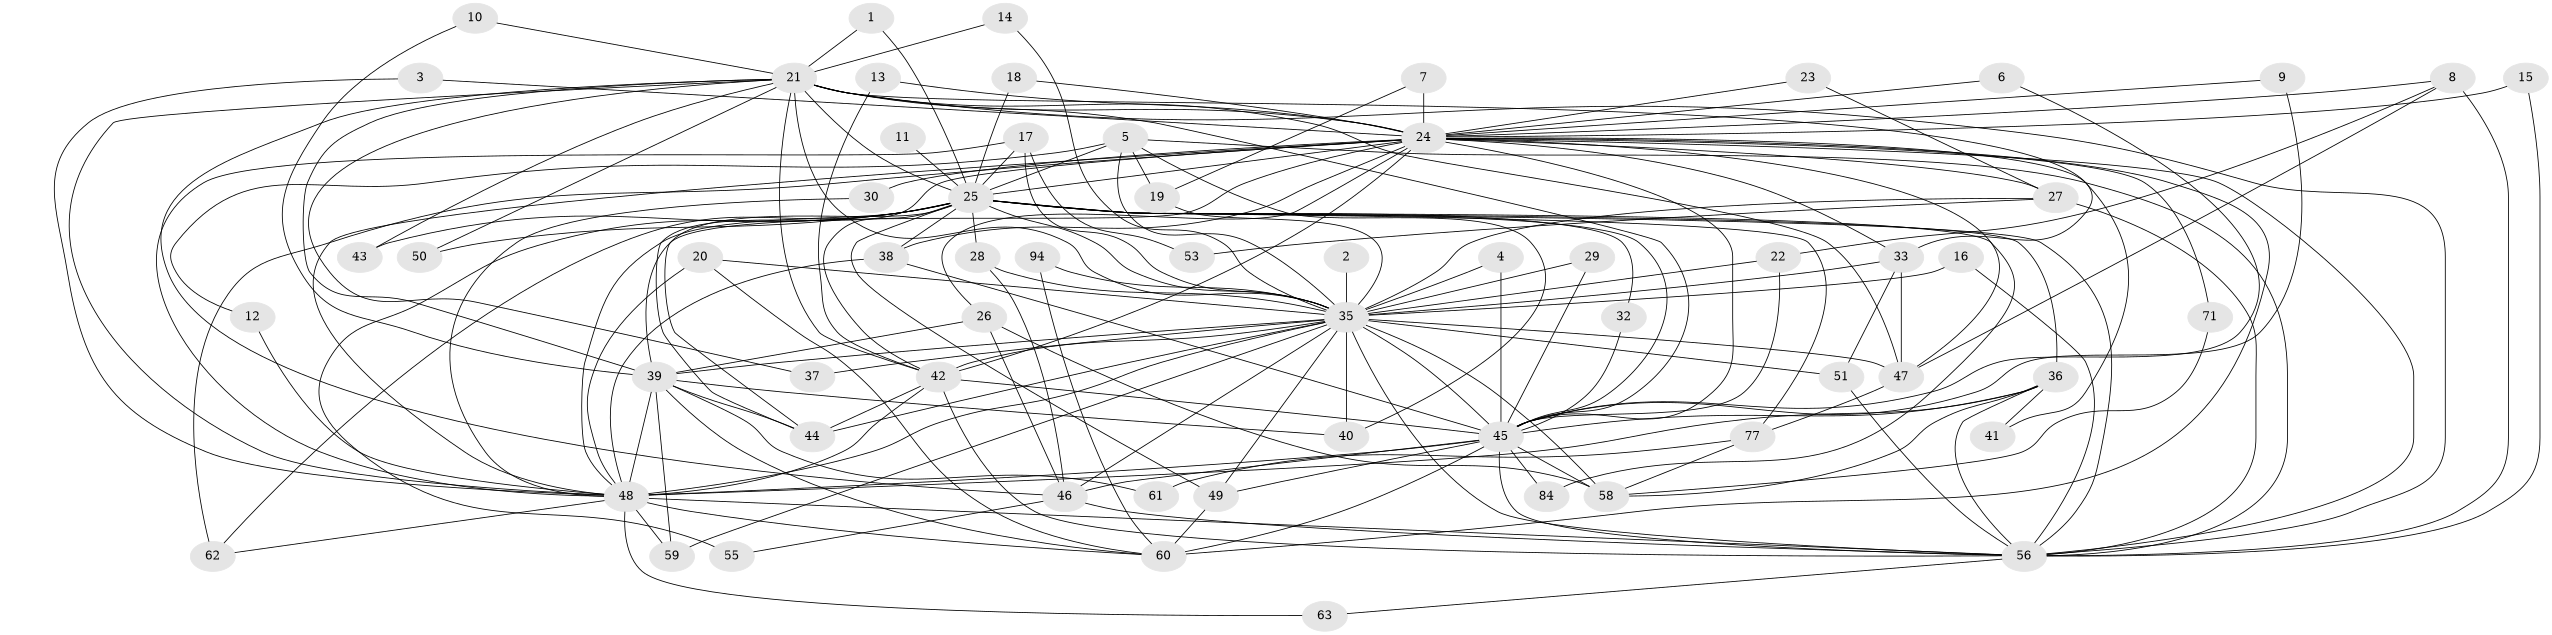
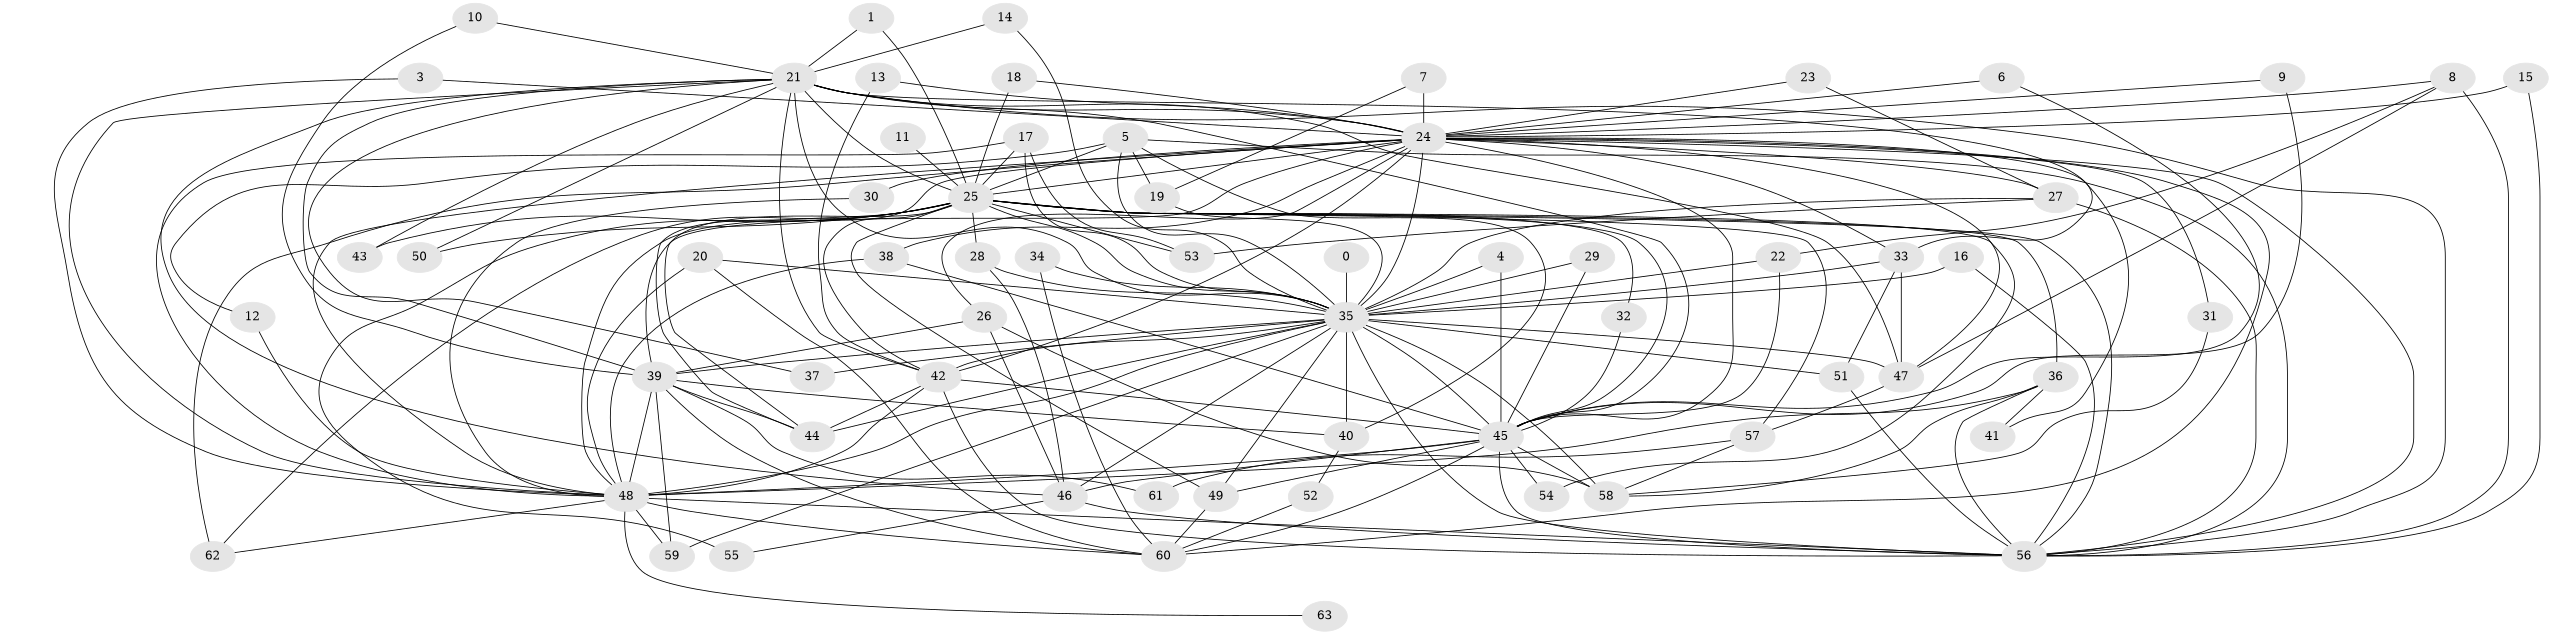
(929, 228) -> (1082, 228)
none -> (1409, 228)
(1038, 257) -> (1038, 257)
(1346, 257) -> (1346, 257)
(2210, 317) -> (2210, 317)
(1729, 415) -> none
(1753, 437) -> (1753, 437)
none -> (1311, 497)
(1547, 497) -> (1547, 497)
(1675, 586) -> none
